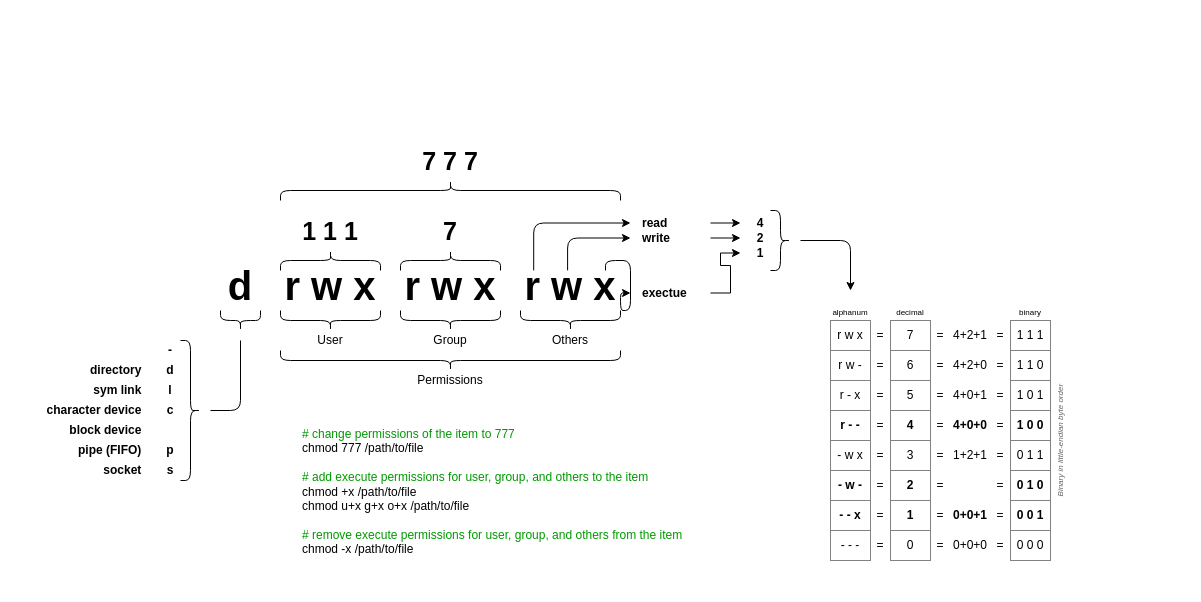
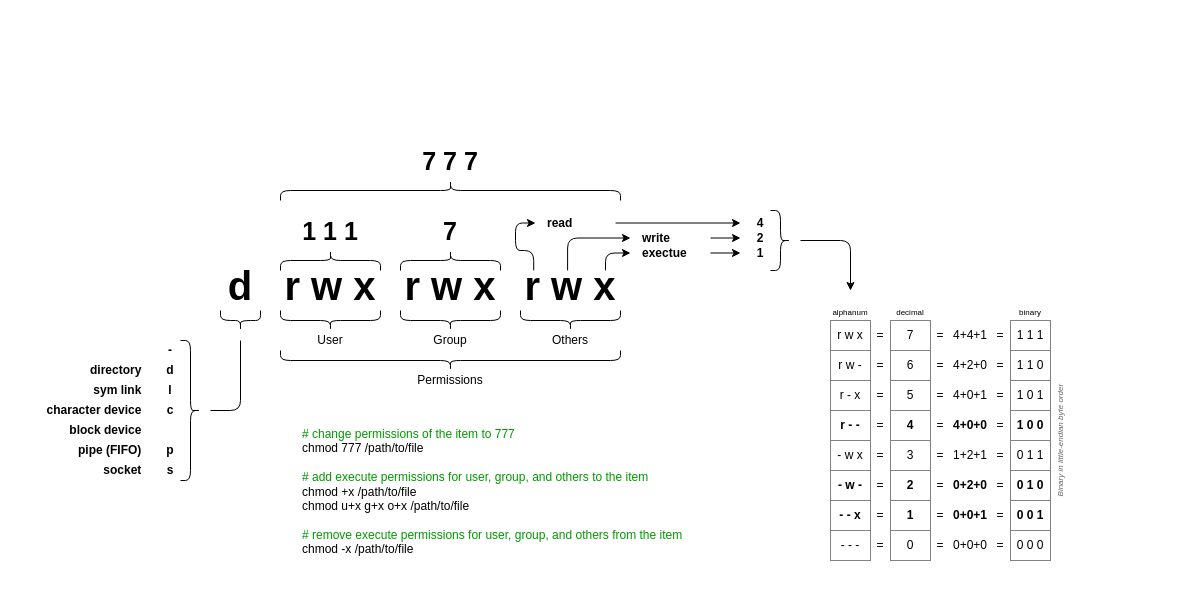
(671, 223) -> (576, 223)
(671, 293) -> (671, 253)
(971, 336) -> (971, 336)
none -> (971, 486)
